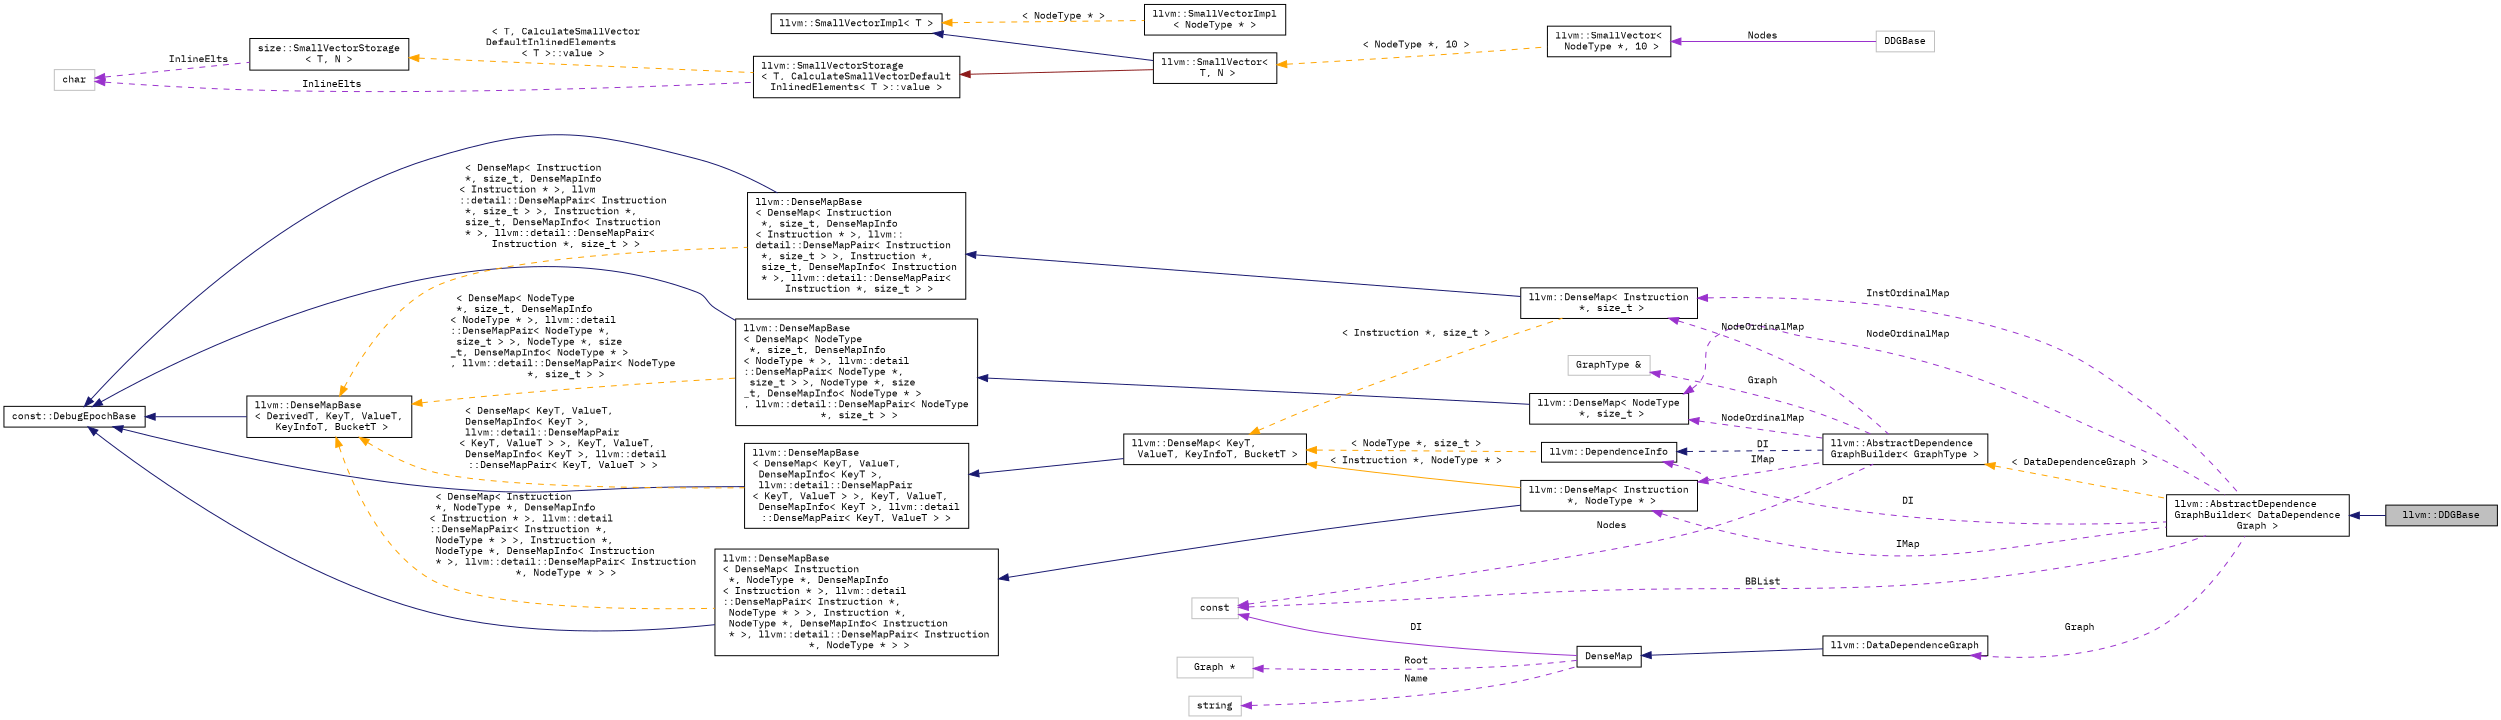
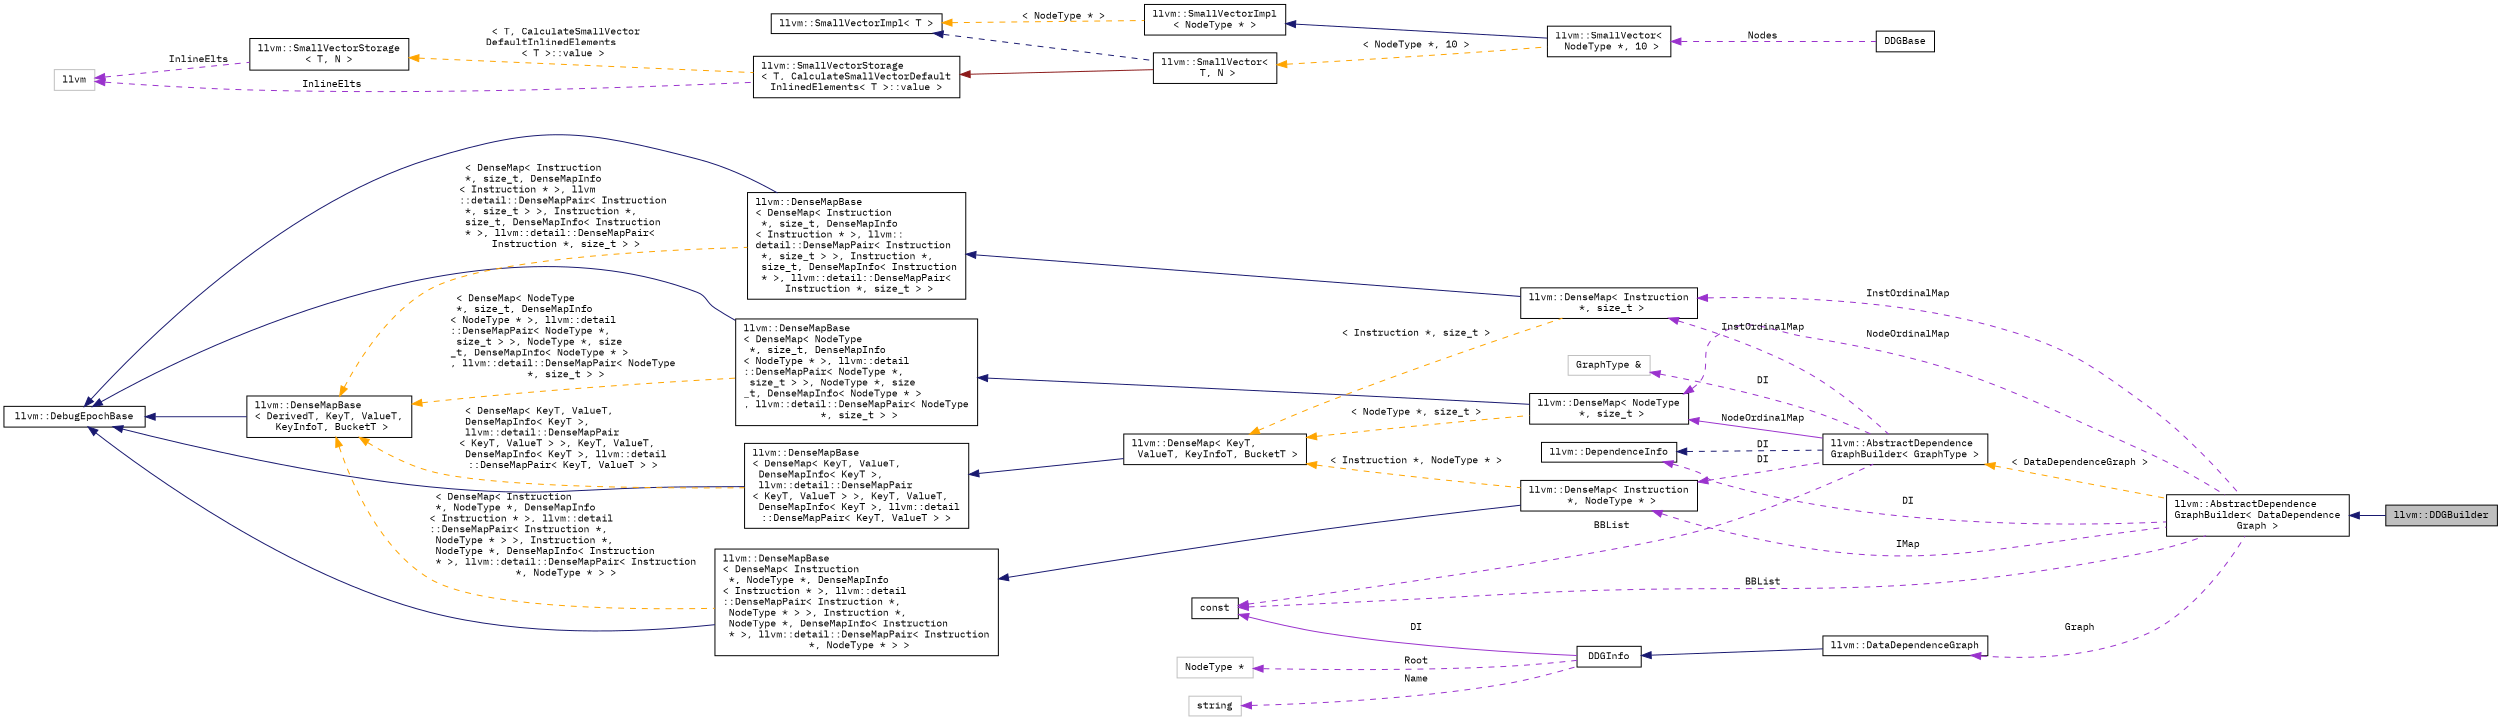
none -> (1422, 31)
(1779, 41) -> (1779, 41)
(1905, 41) -> (1905, 41)
(1048, 47) -> (1048, 47)
(329, 54) -> (329, 54)
(75, 80) -> (75, 80)
(1760, 327) -> (1760, 327)
(1760, 381) -> (1760, 381)
(75, 417) -> (75, 417)
(1761, 430) -> (1761, 430)
(1429, 451) -> (1423, 425)
(1760, 460) -> (1760, 460)
(1419, 477) -> (1419, 477)
(2442, 515) -> (2442, 515)
(1609, 526) -> (1609, 526)
(1215, 608) -> (1215, 608)
(1609, 657) -> (1609, 657)
(1215, 668) -> (1215, 668)
